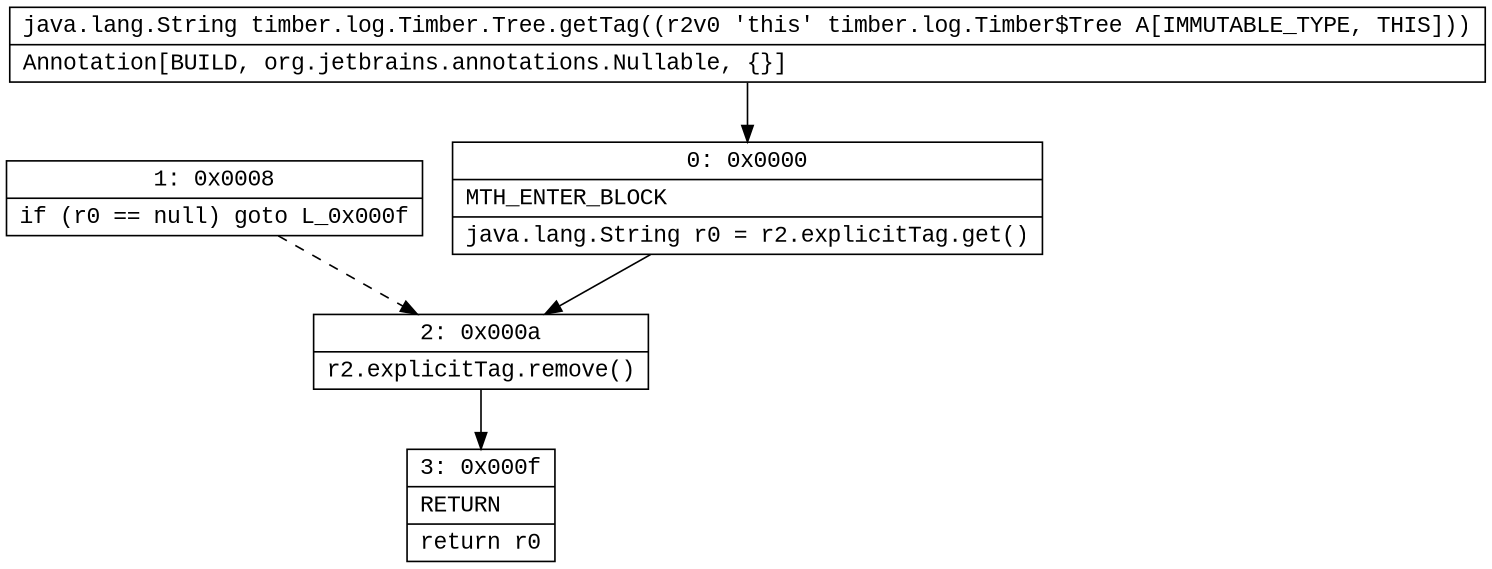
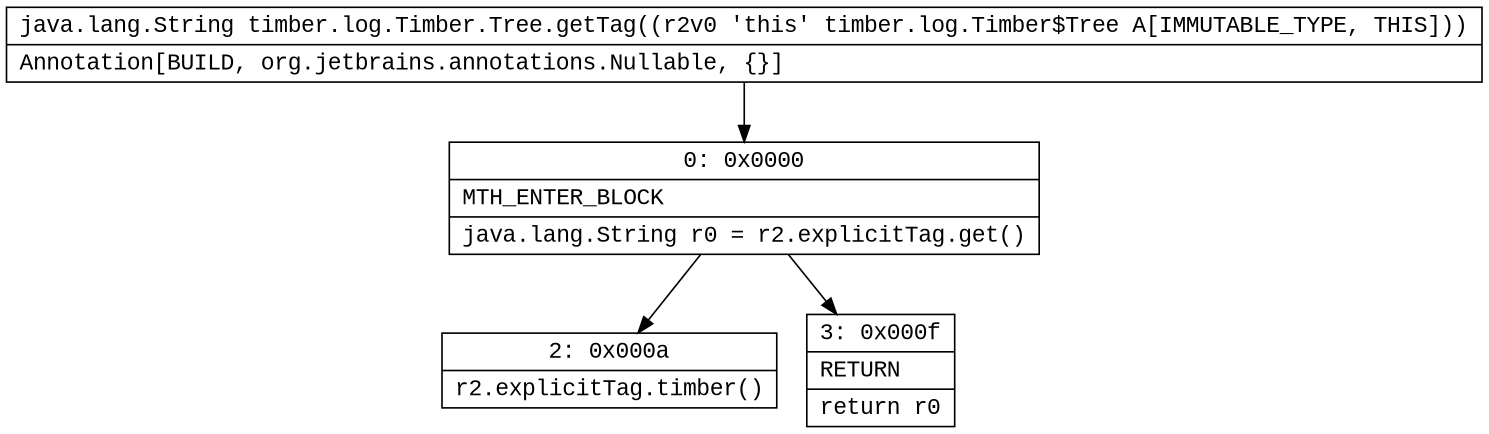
(214, 198) -> none
(481, 370) -> (609, 388)
(481, 411) -> (807, 278)
